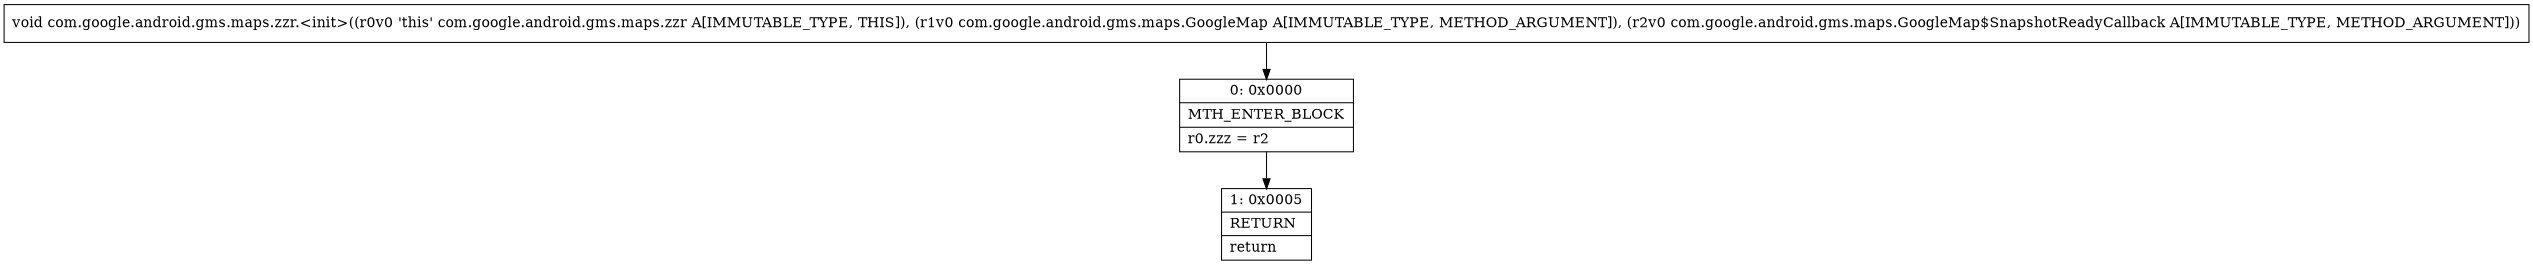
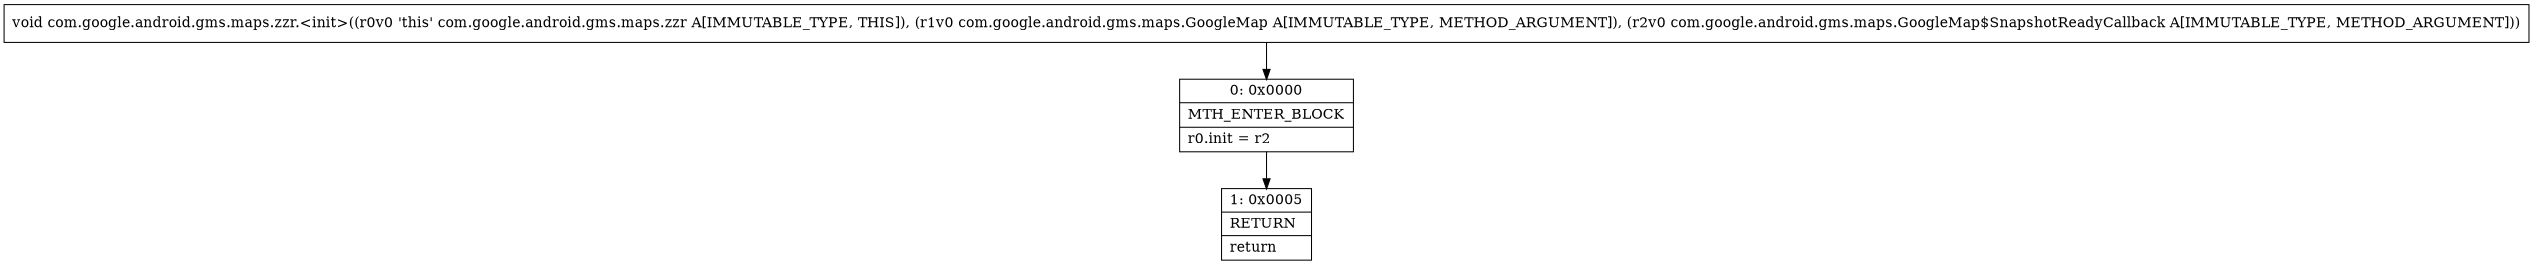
(1229, 139) -> (1230, 139)
